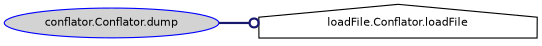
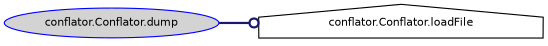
(398, 23) -> (401, 23)
